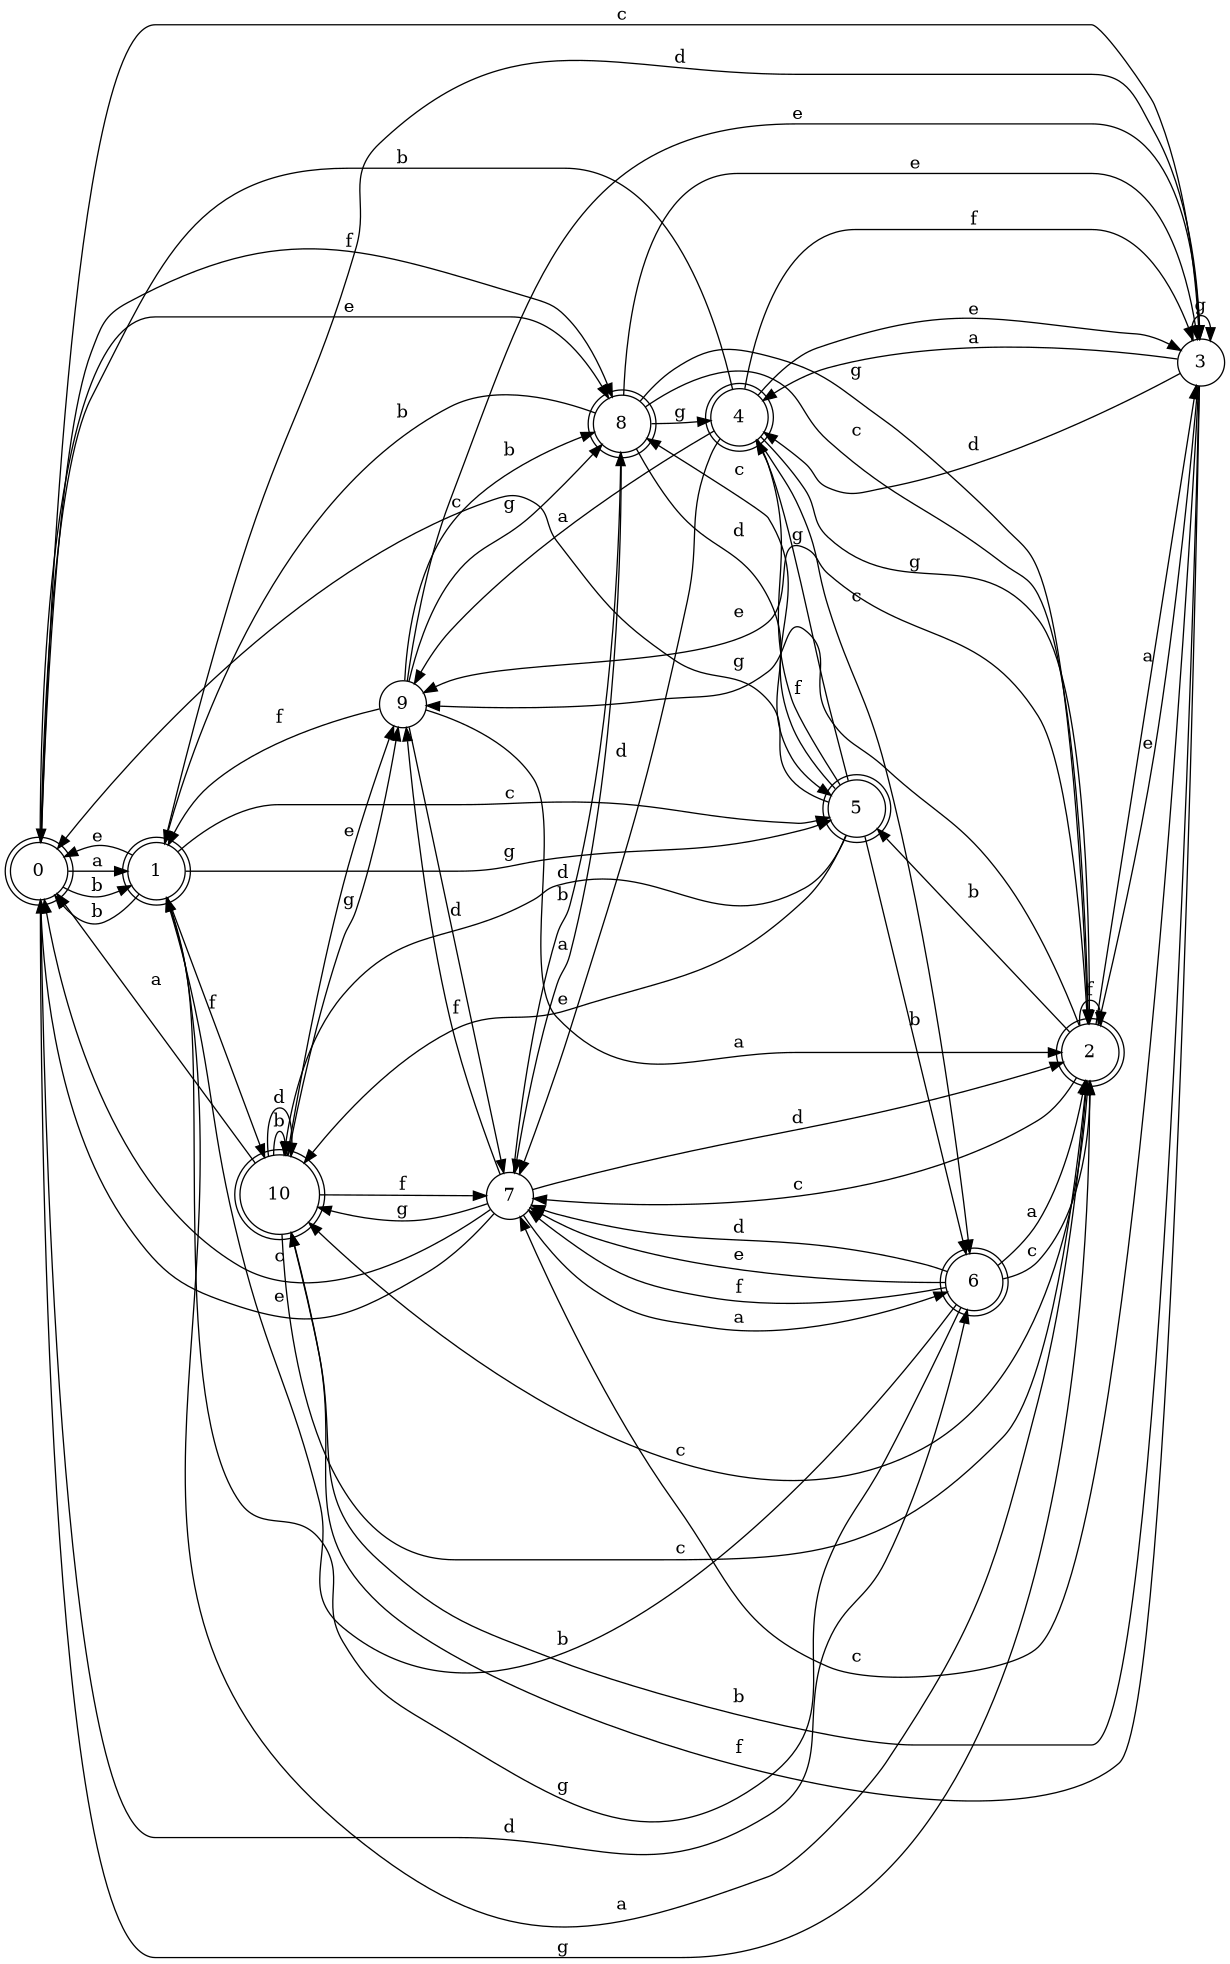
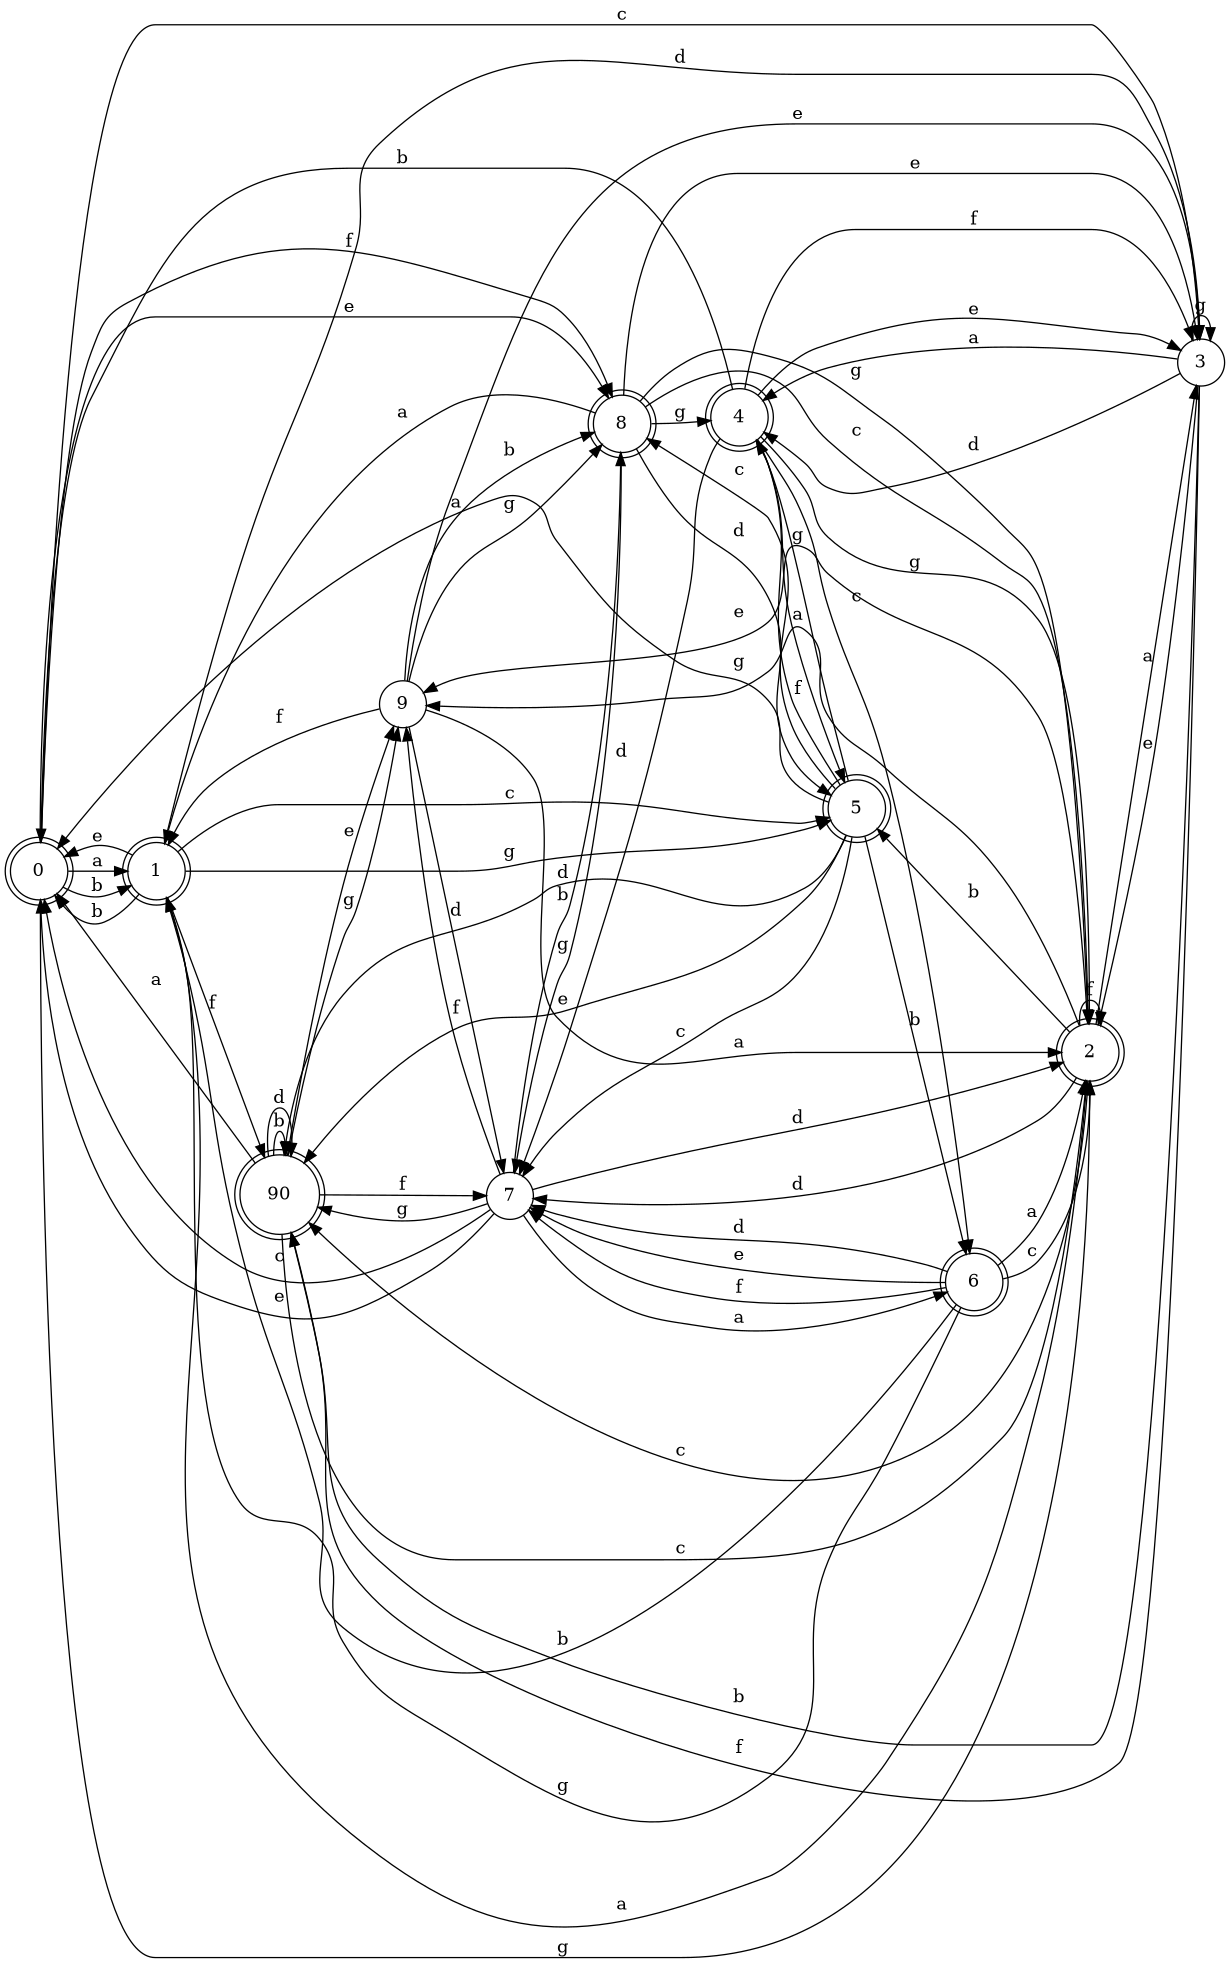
(403, 413) -> (403, 413)
(456, 503) -> (456, 503)
(563, 531) -> (796, 640)
(563, 945) -> (563, 945)
(798, 1185) -> (798, 1185)
(280, 1195) -> (280, 1195)
(1107, 1399) -> (720, 1022)
(259, 1838) -> none
